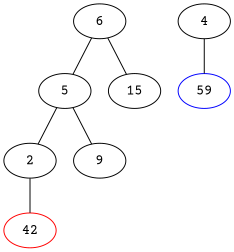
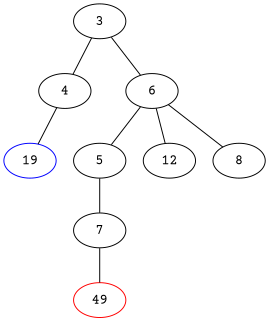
none -> (100, 21)
(135, 91) -> (169, 161)
(204, 91) -> (30, 161)
(30, 161) -> (100, 230)
(100, 161) -> none
none -> (239, 161)
(30, 230) -> (100, 300)
